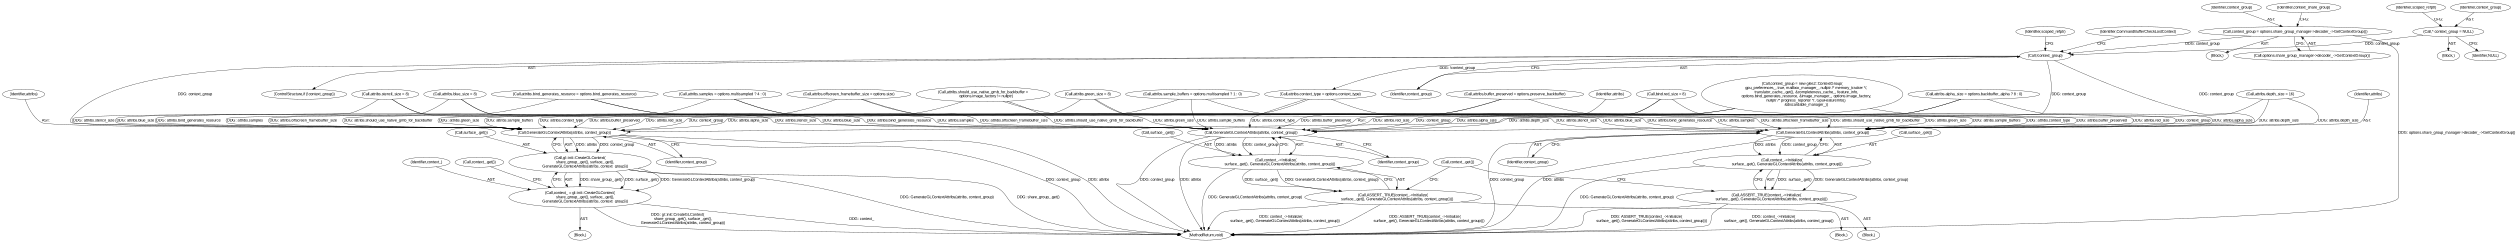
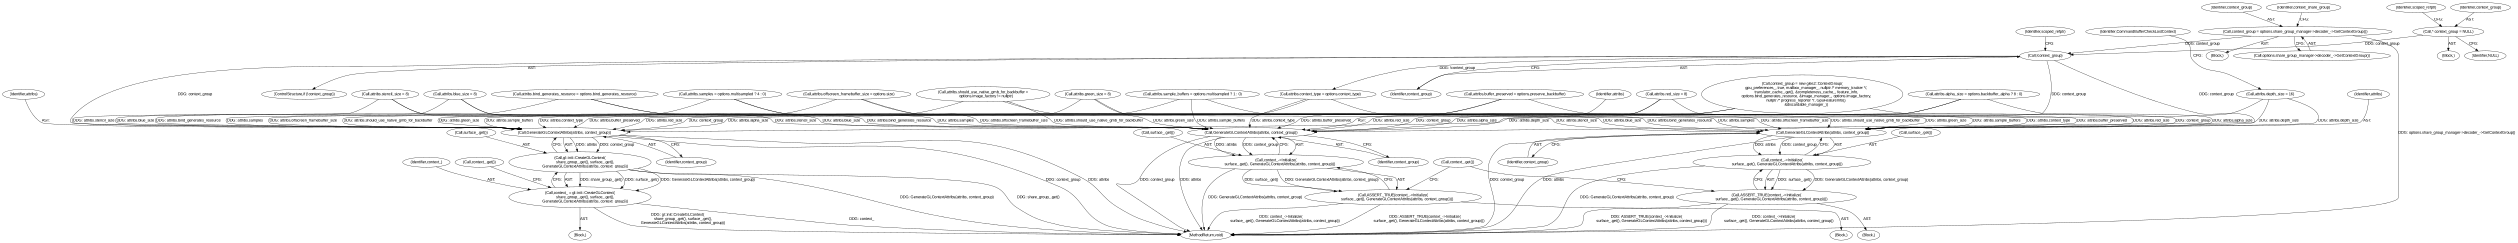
(2092, 44) -> (2207, 69)
(1666, 94) -> (1666, 94)
